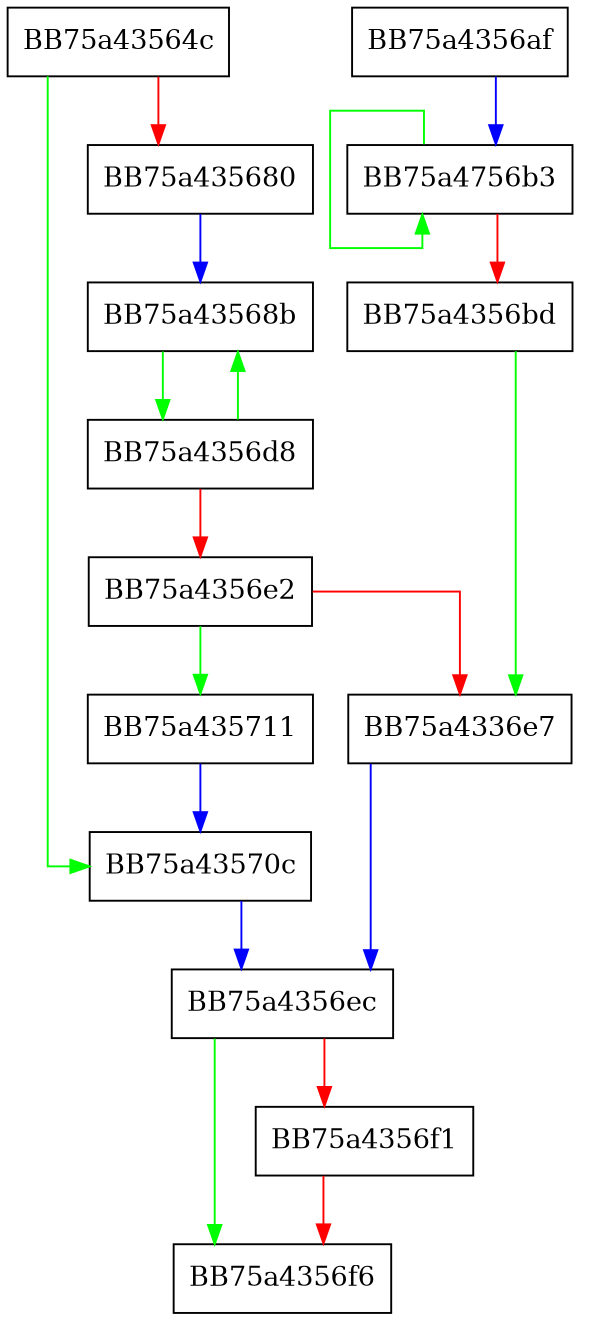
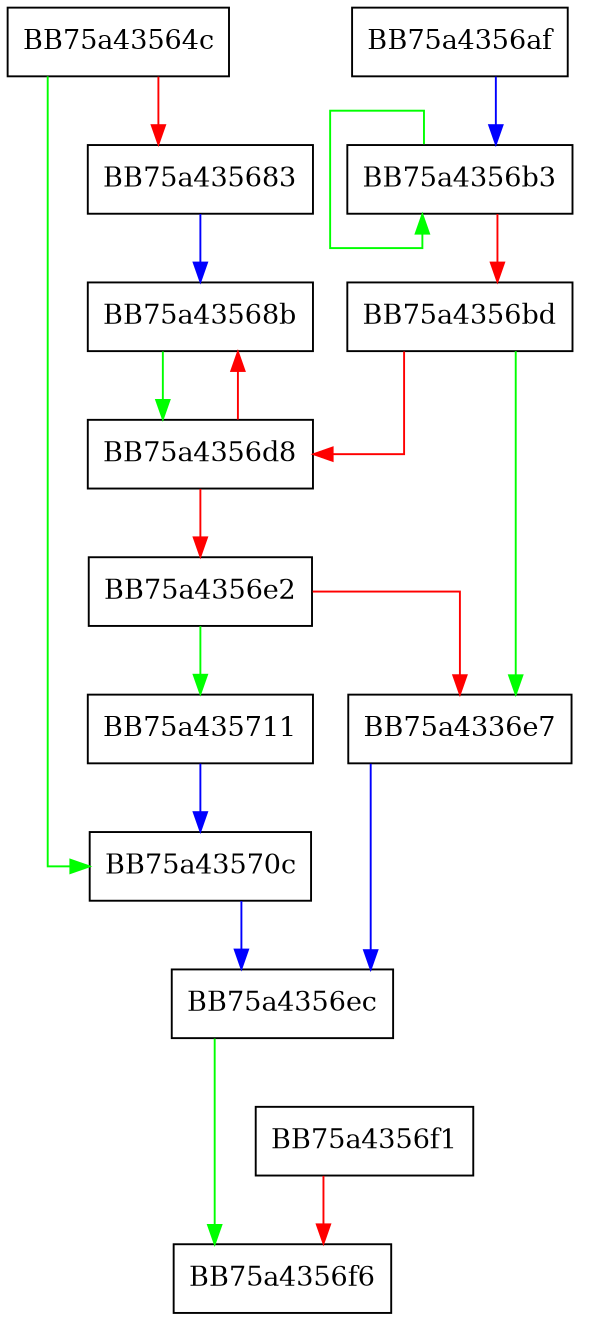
(200, 179) -> (200, 179)
(460, 179) -> (460, 179)
(238, 395) -> (238, 395)
none -> (404, 439)
(324, 1063) -> none
